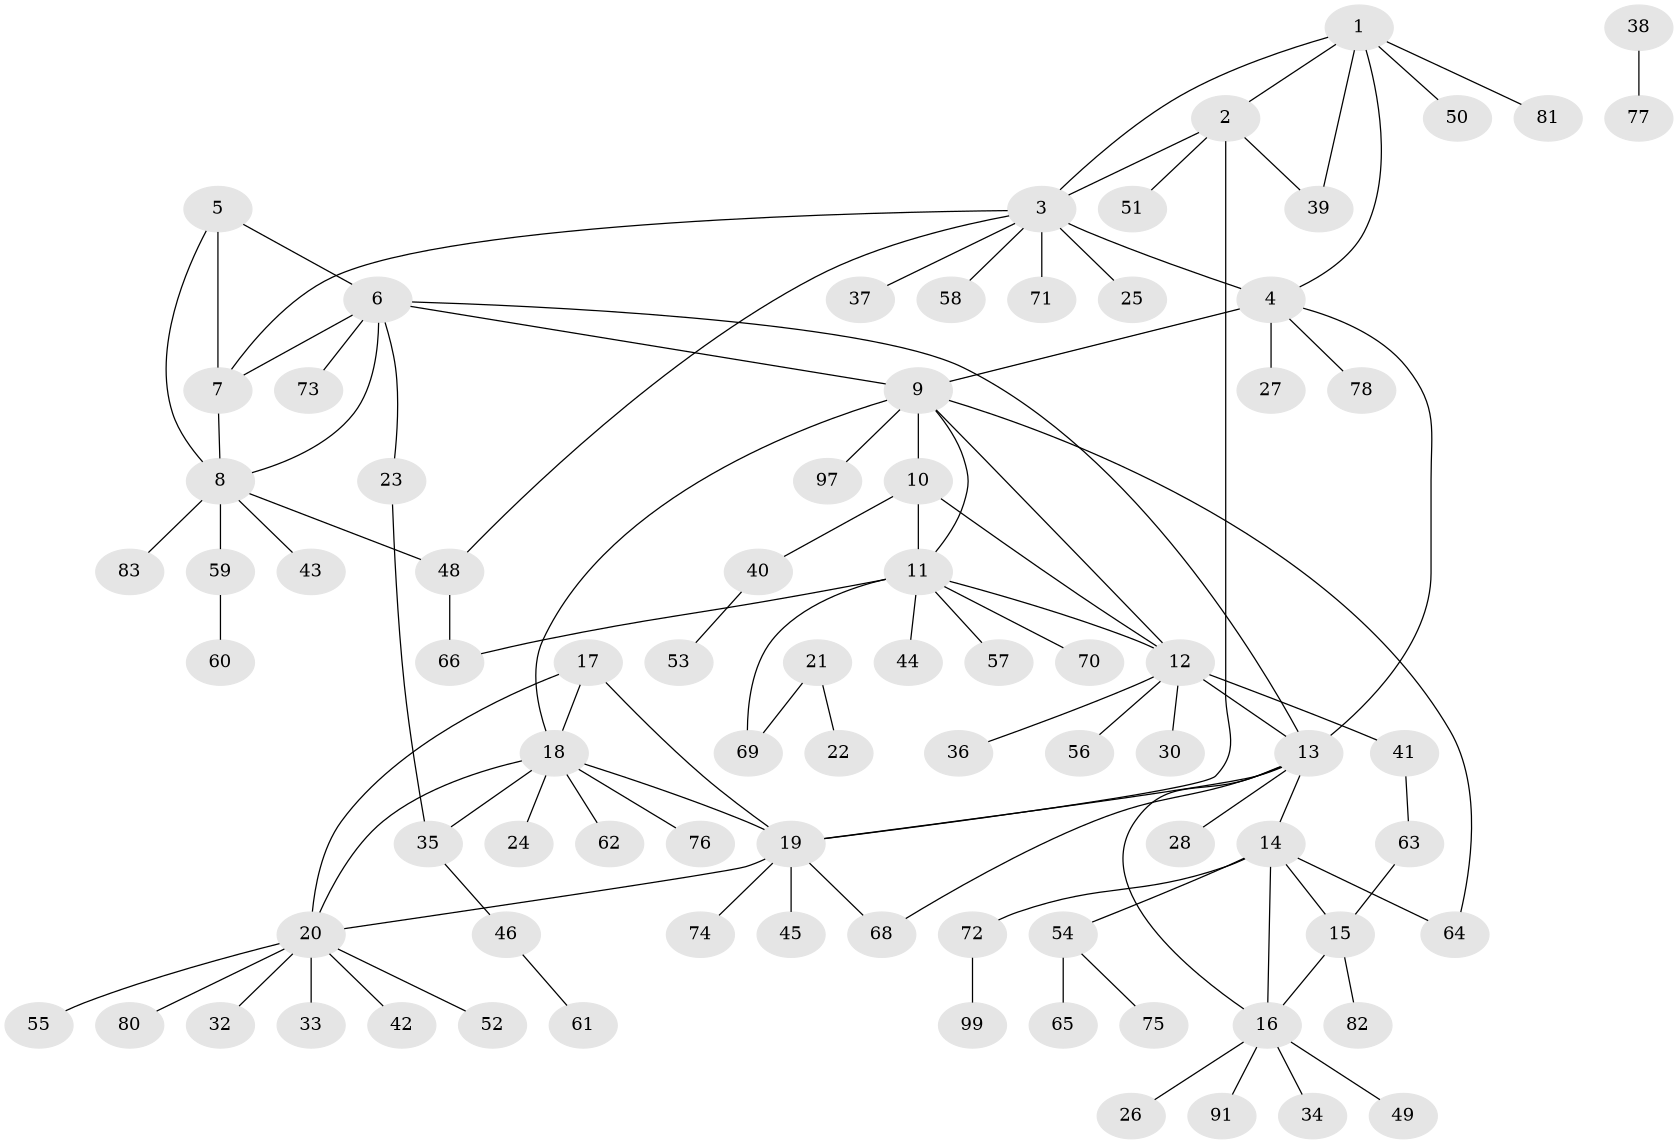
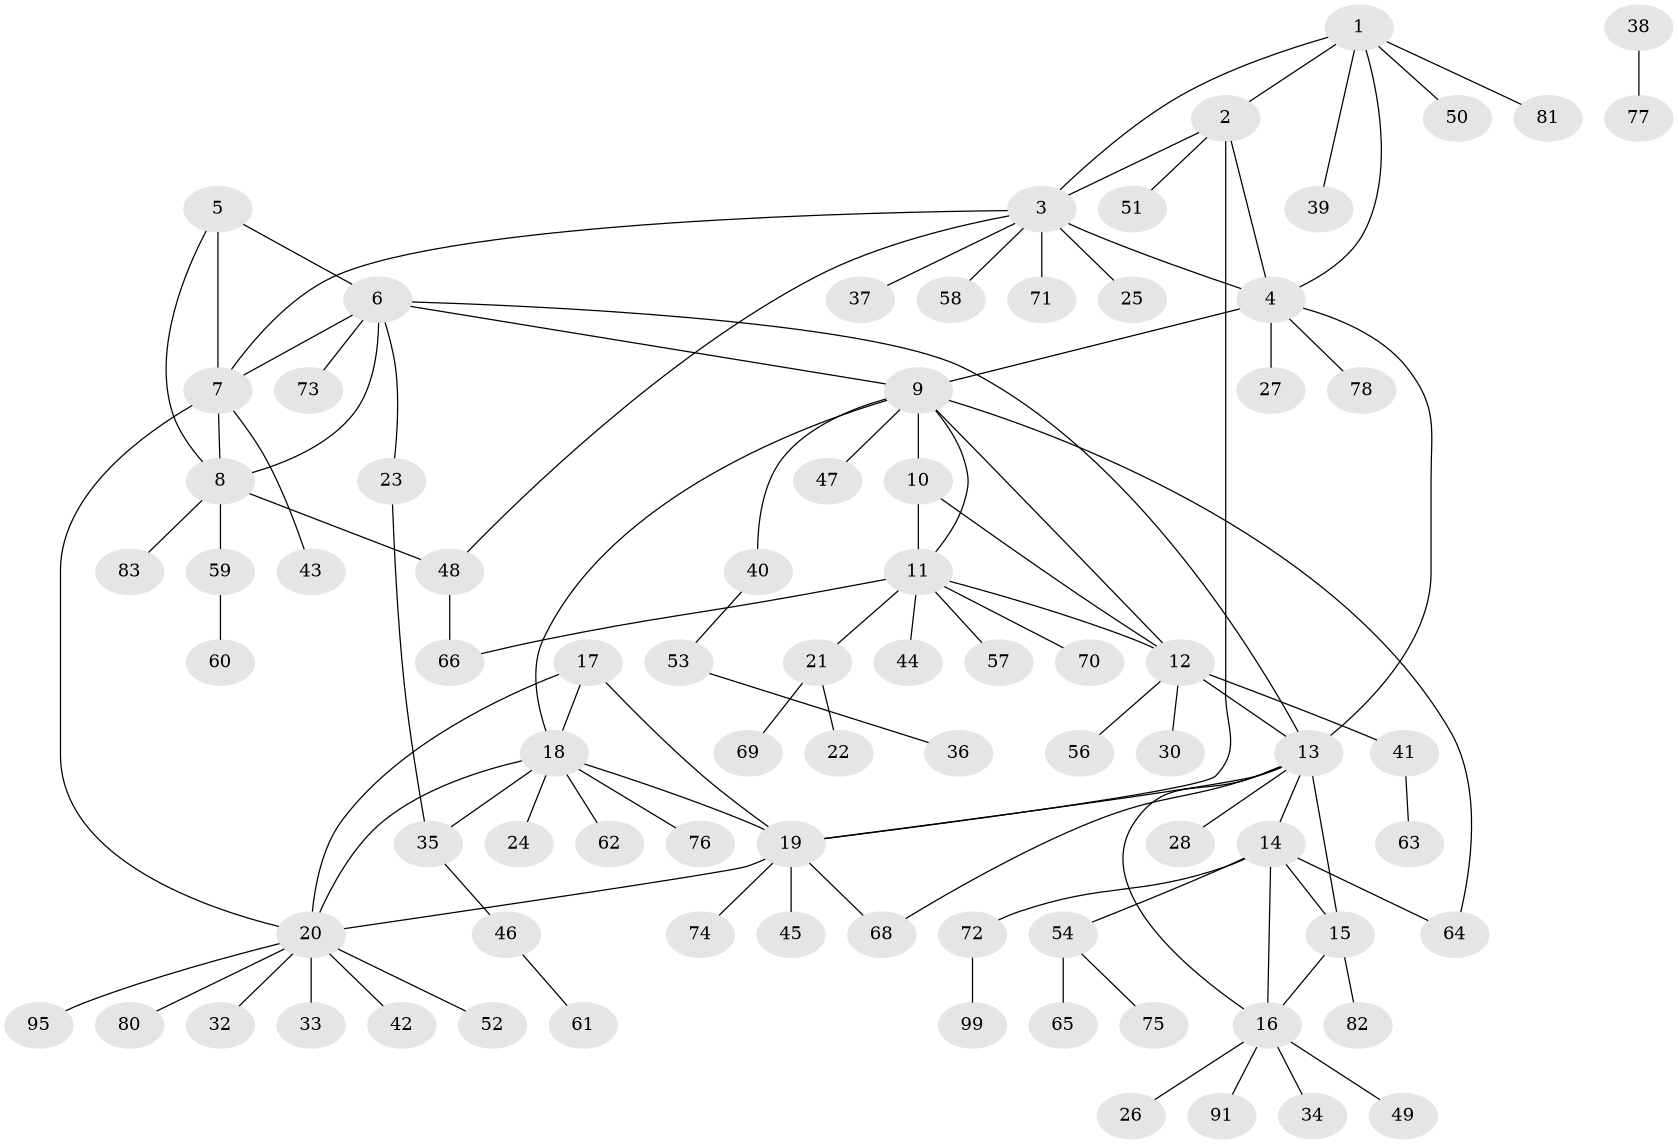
(1272, 164) -> (1248, 209)
(828, 481) -> (828, 481)
(266, 526) -> (275, 477)
(839, 526) -> (791, 449)
(784, 627) -> (868, 617)
none -> (60, 701)
(1072, 711) -> (819, 708)
(1377, 887) -> (1325, 844)
(39, 1025) -> (39, 1025)
